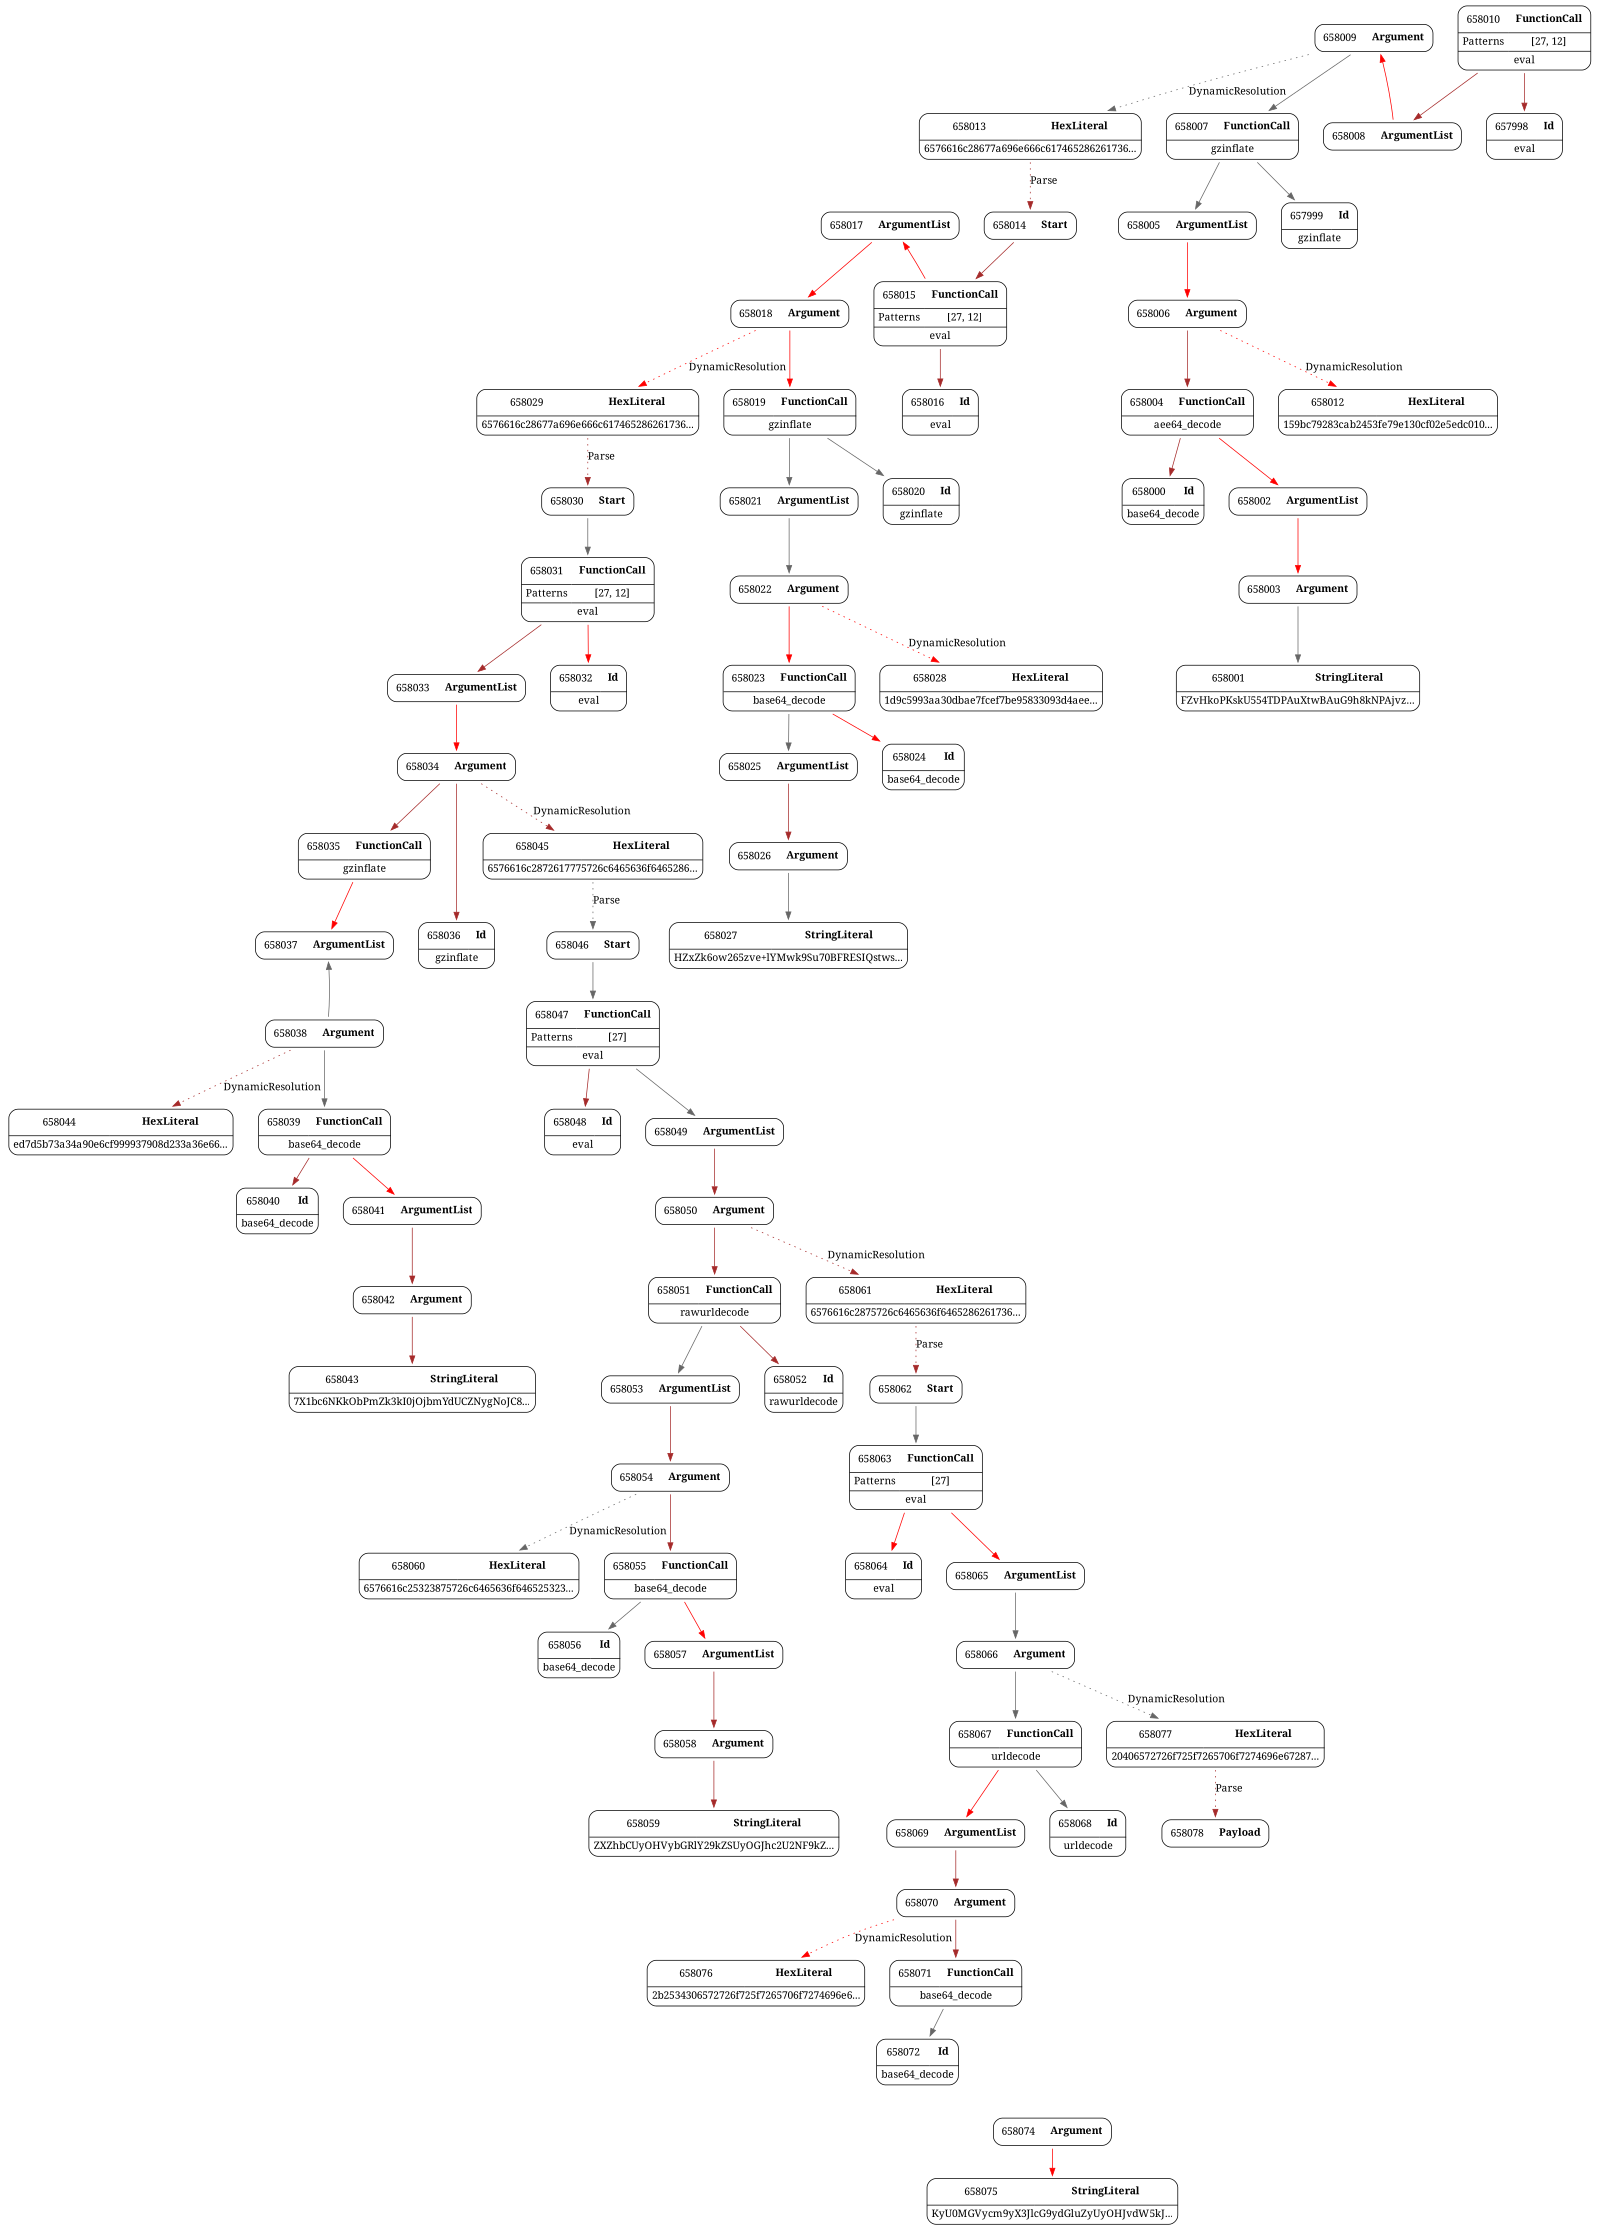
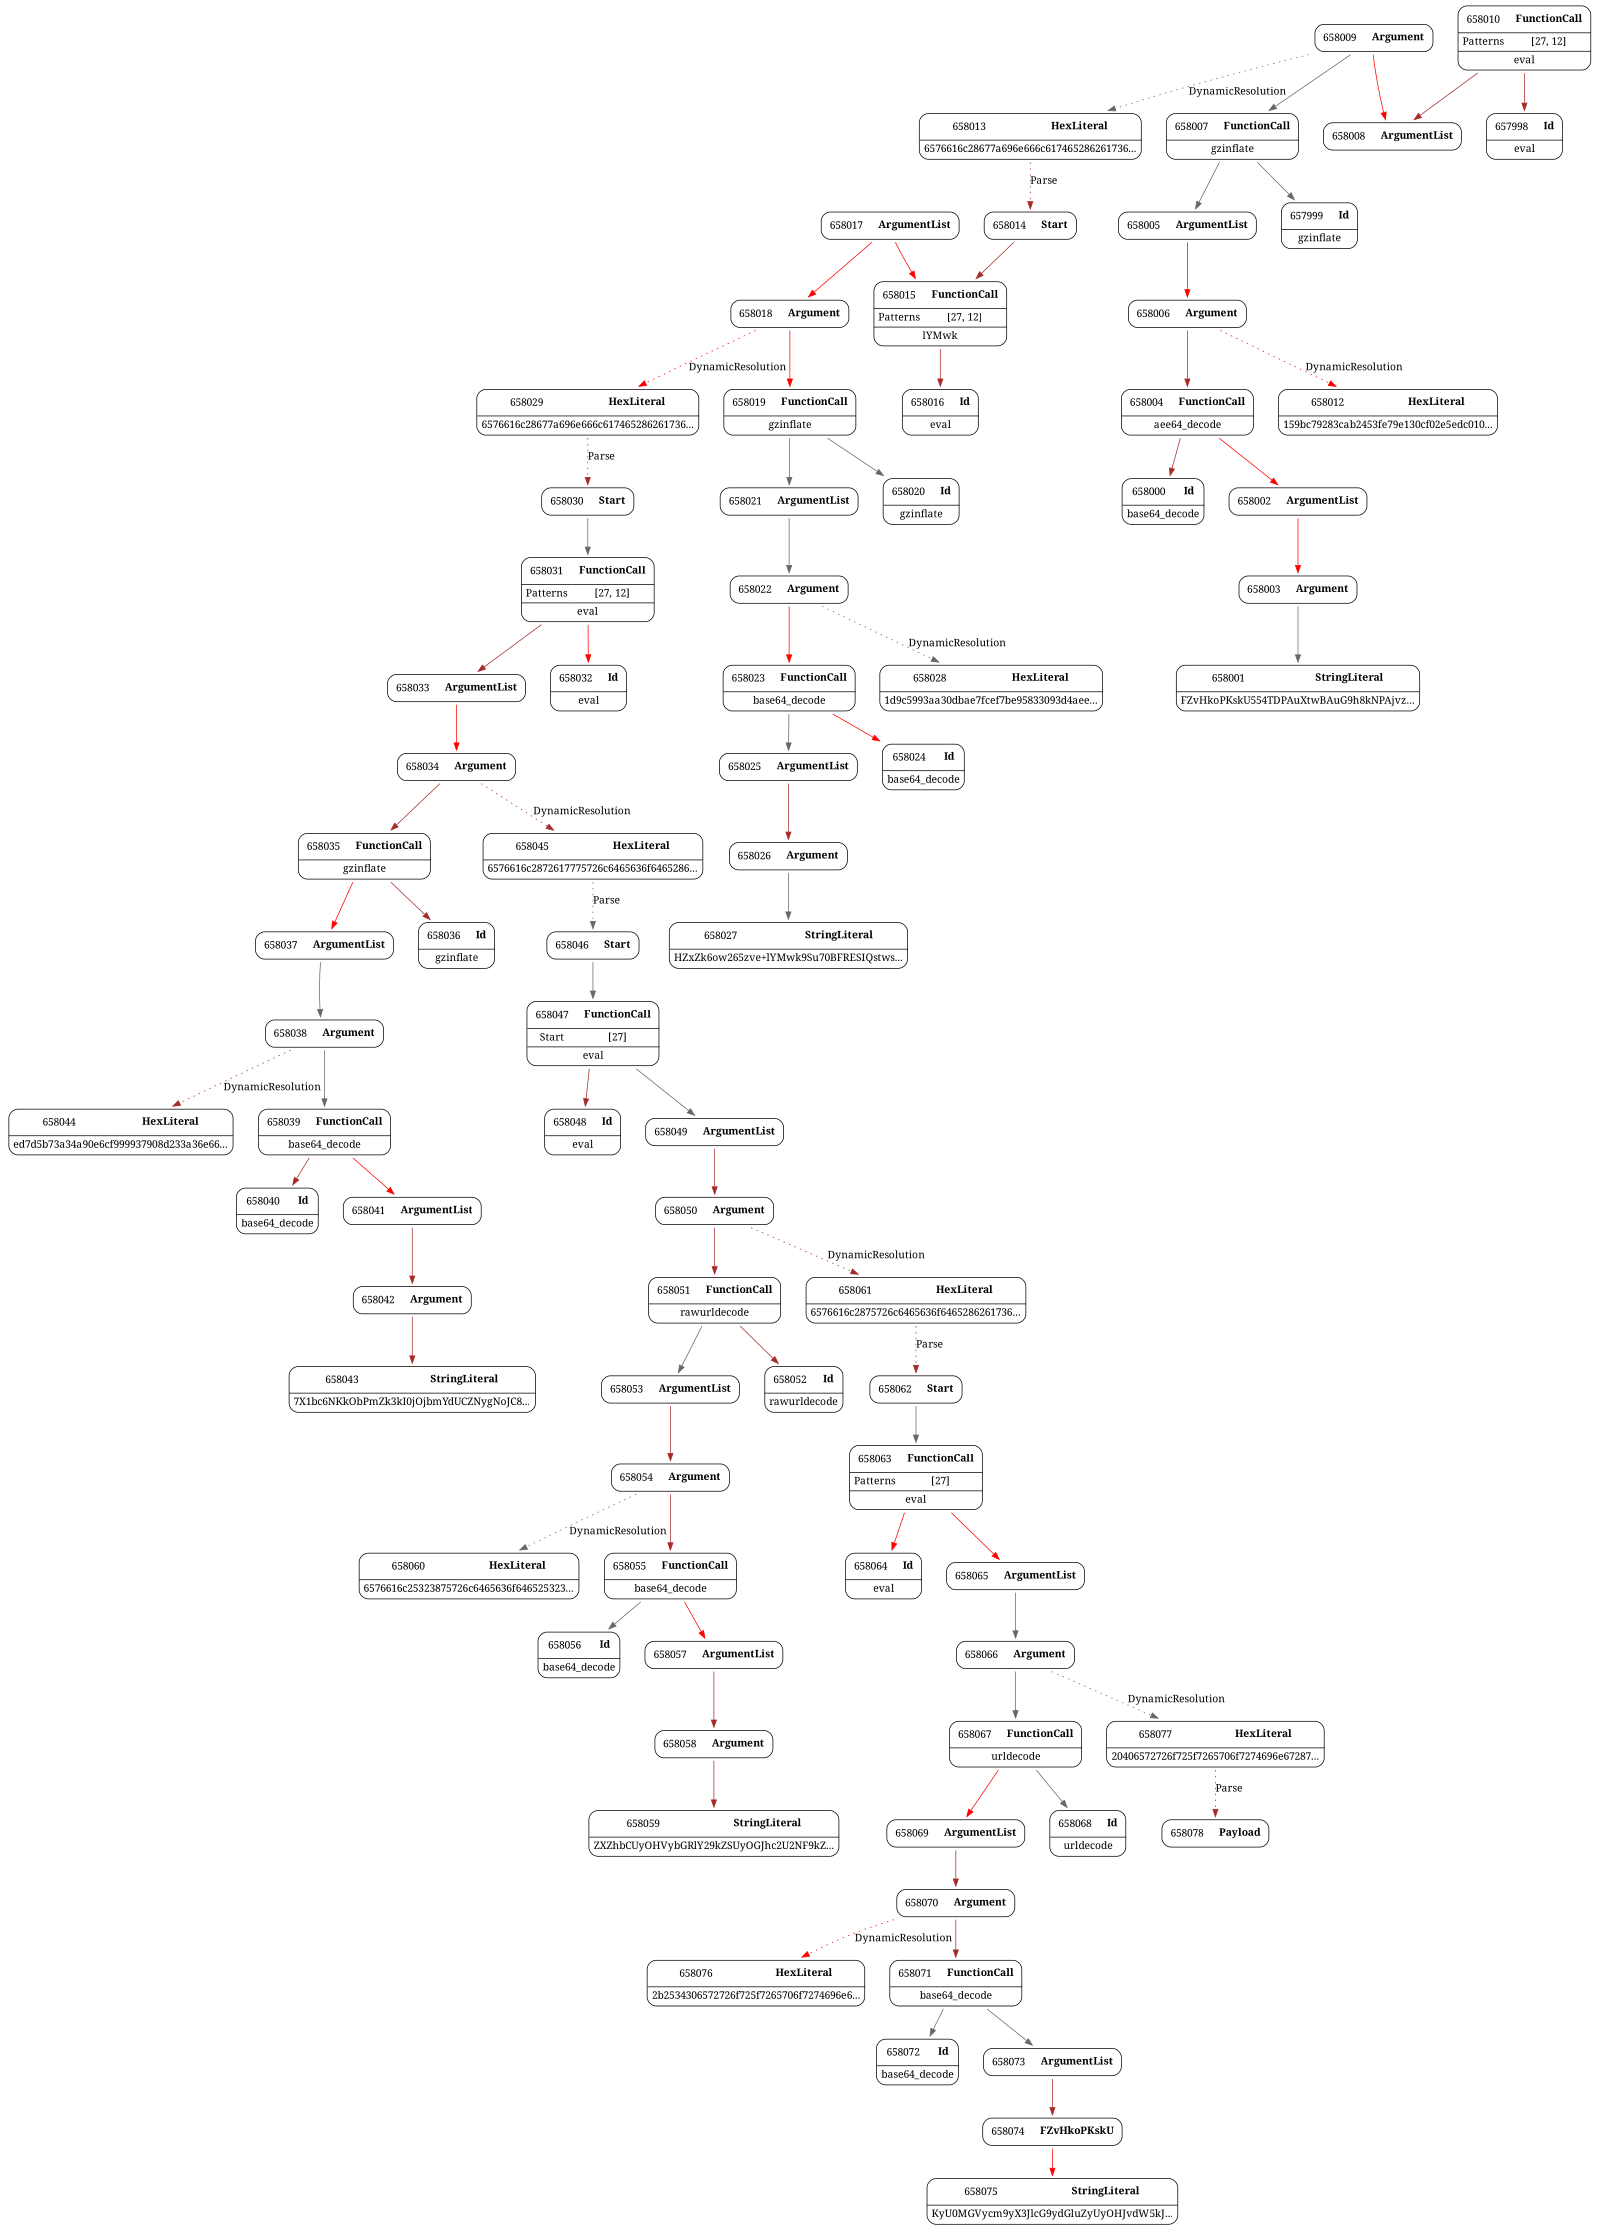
(1389, 91) -> (1378, 84)
(917, 264) -> (903, 257)
(940, 336) -> (940, 336)
(877, 633) -> (877, 633)
(457, 848) -> (408, 898)
(329, 993) -> (320, 986)
(552, 1037) -> (552, 1037)
none -> (1052, 2062)
(1077, 2131) -> (1077, 2131)
